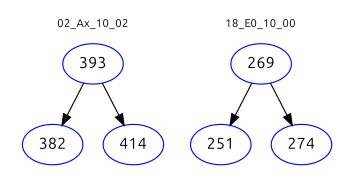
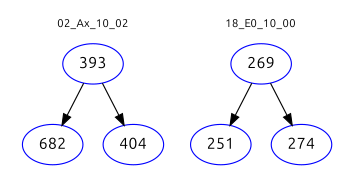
(53, 145) -> (53, 145)
(133, 145) -> (133, 145)
